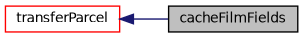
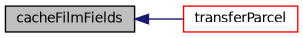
(151, 19) -> (166, 19)
